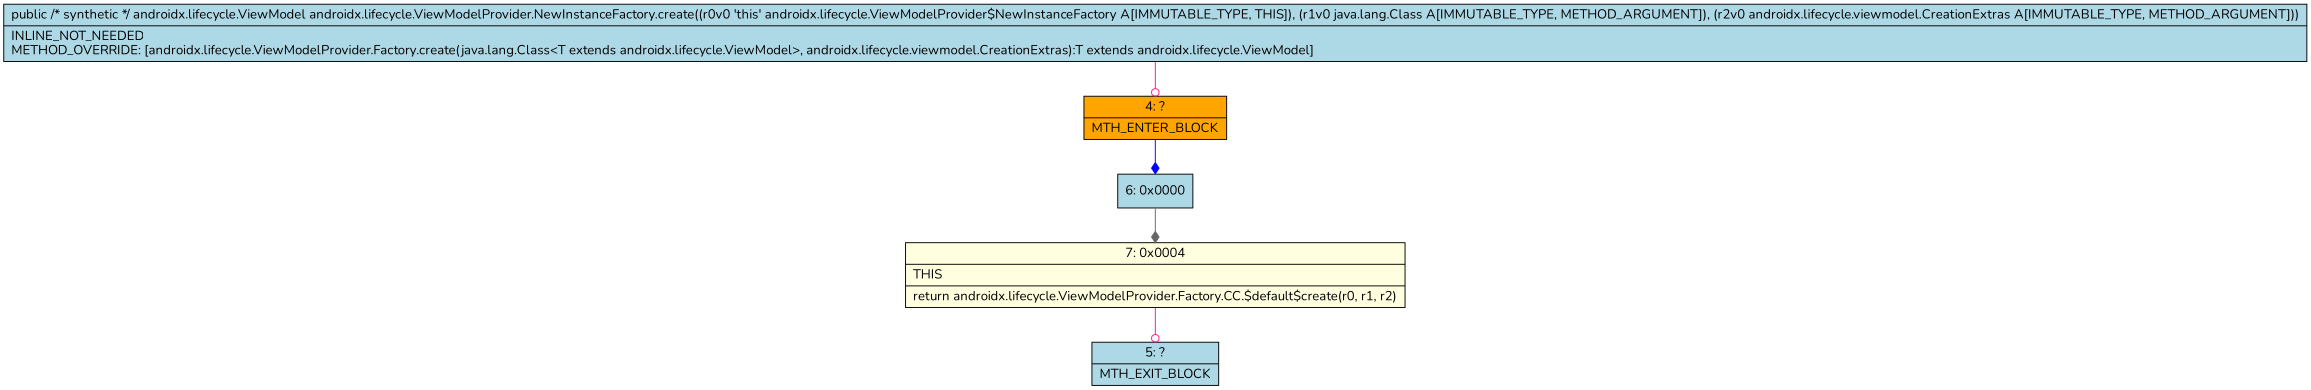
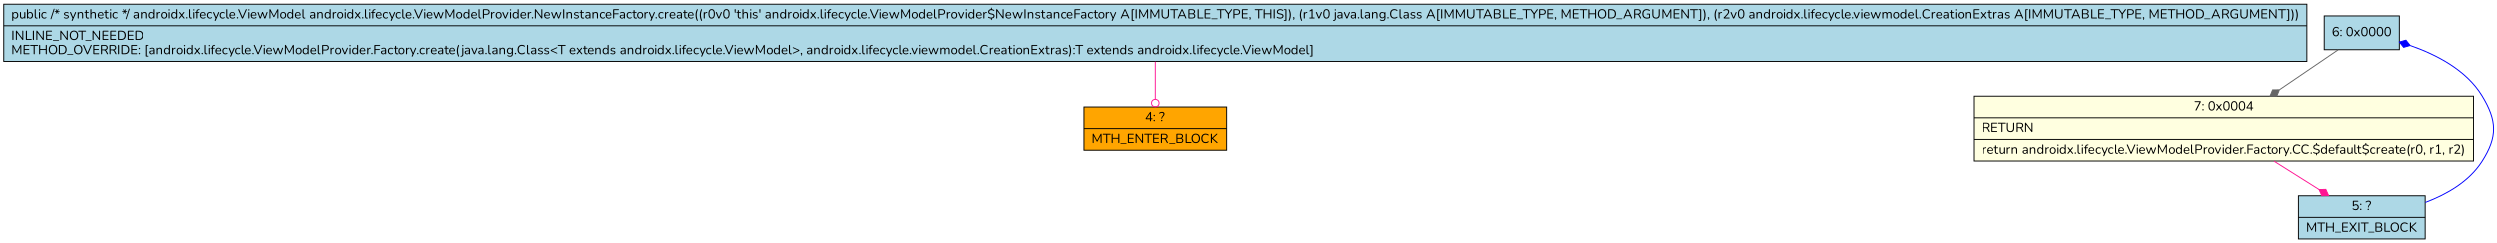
(1155, 151) -> (2492, 120)
(928, 275) -> (2008, 128)
(1155, 321) -> (2297, 175)
